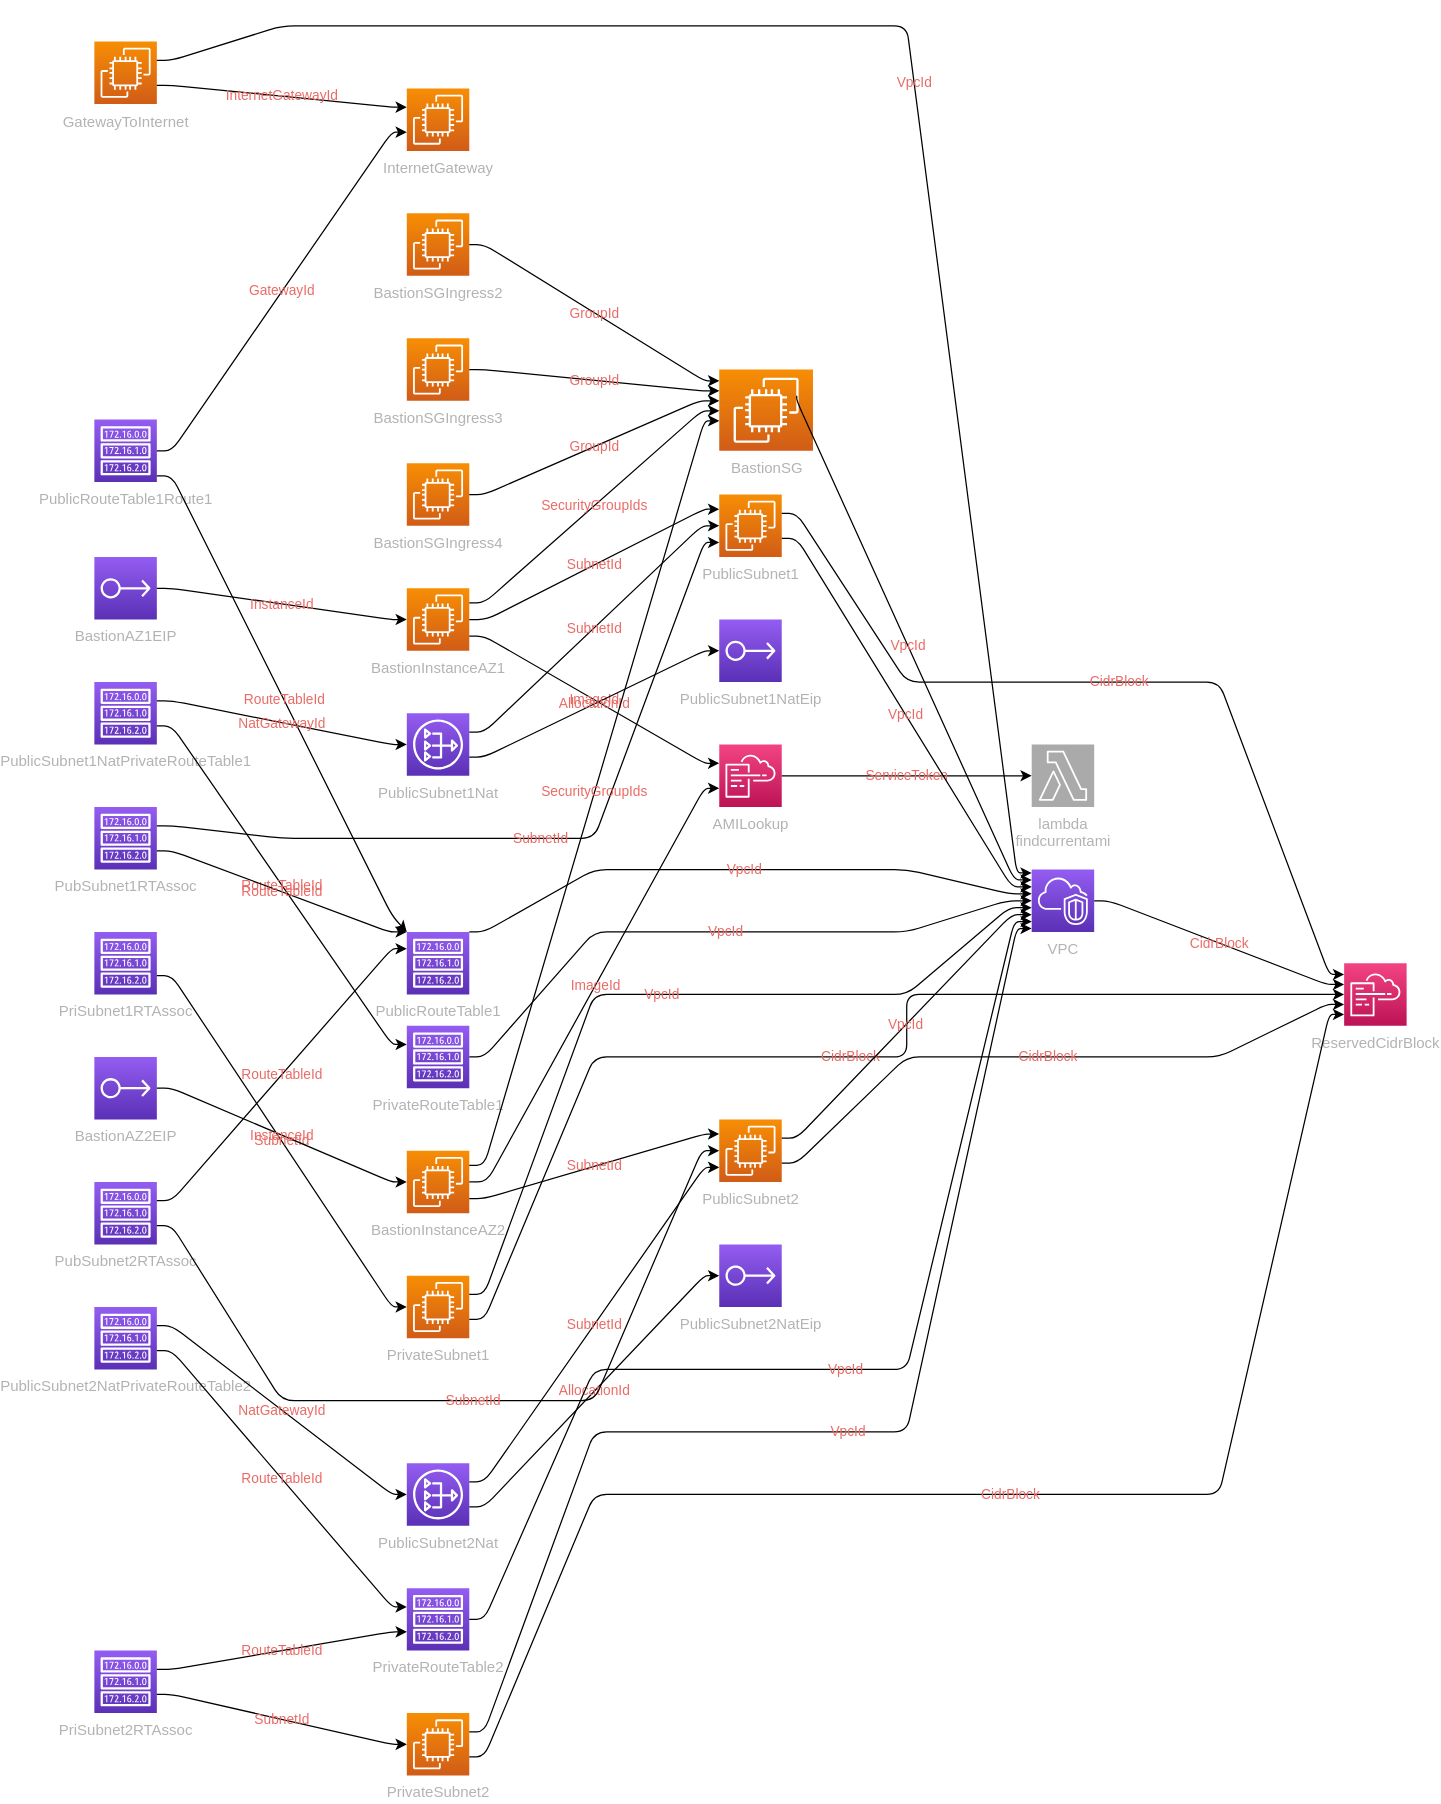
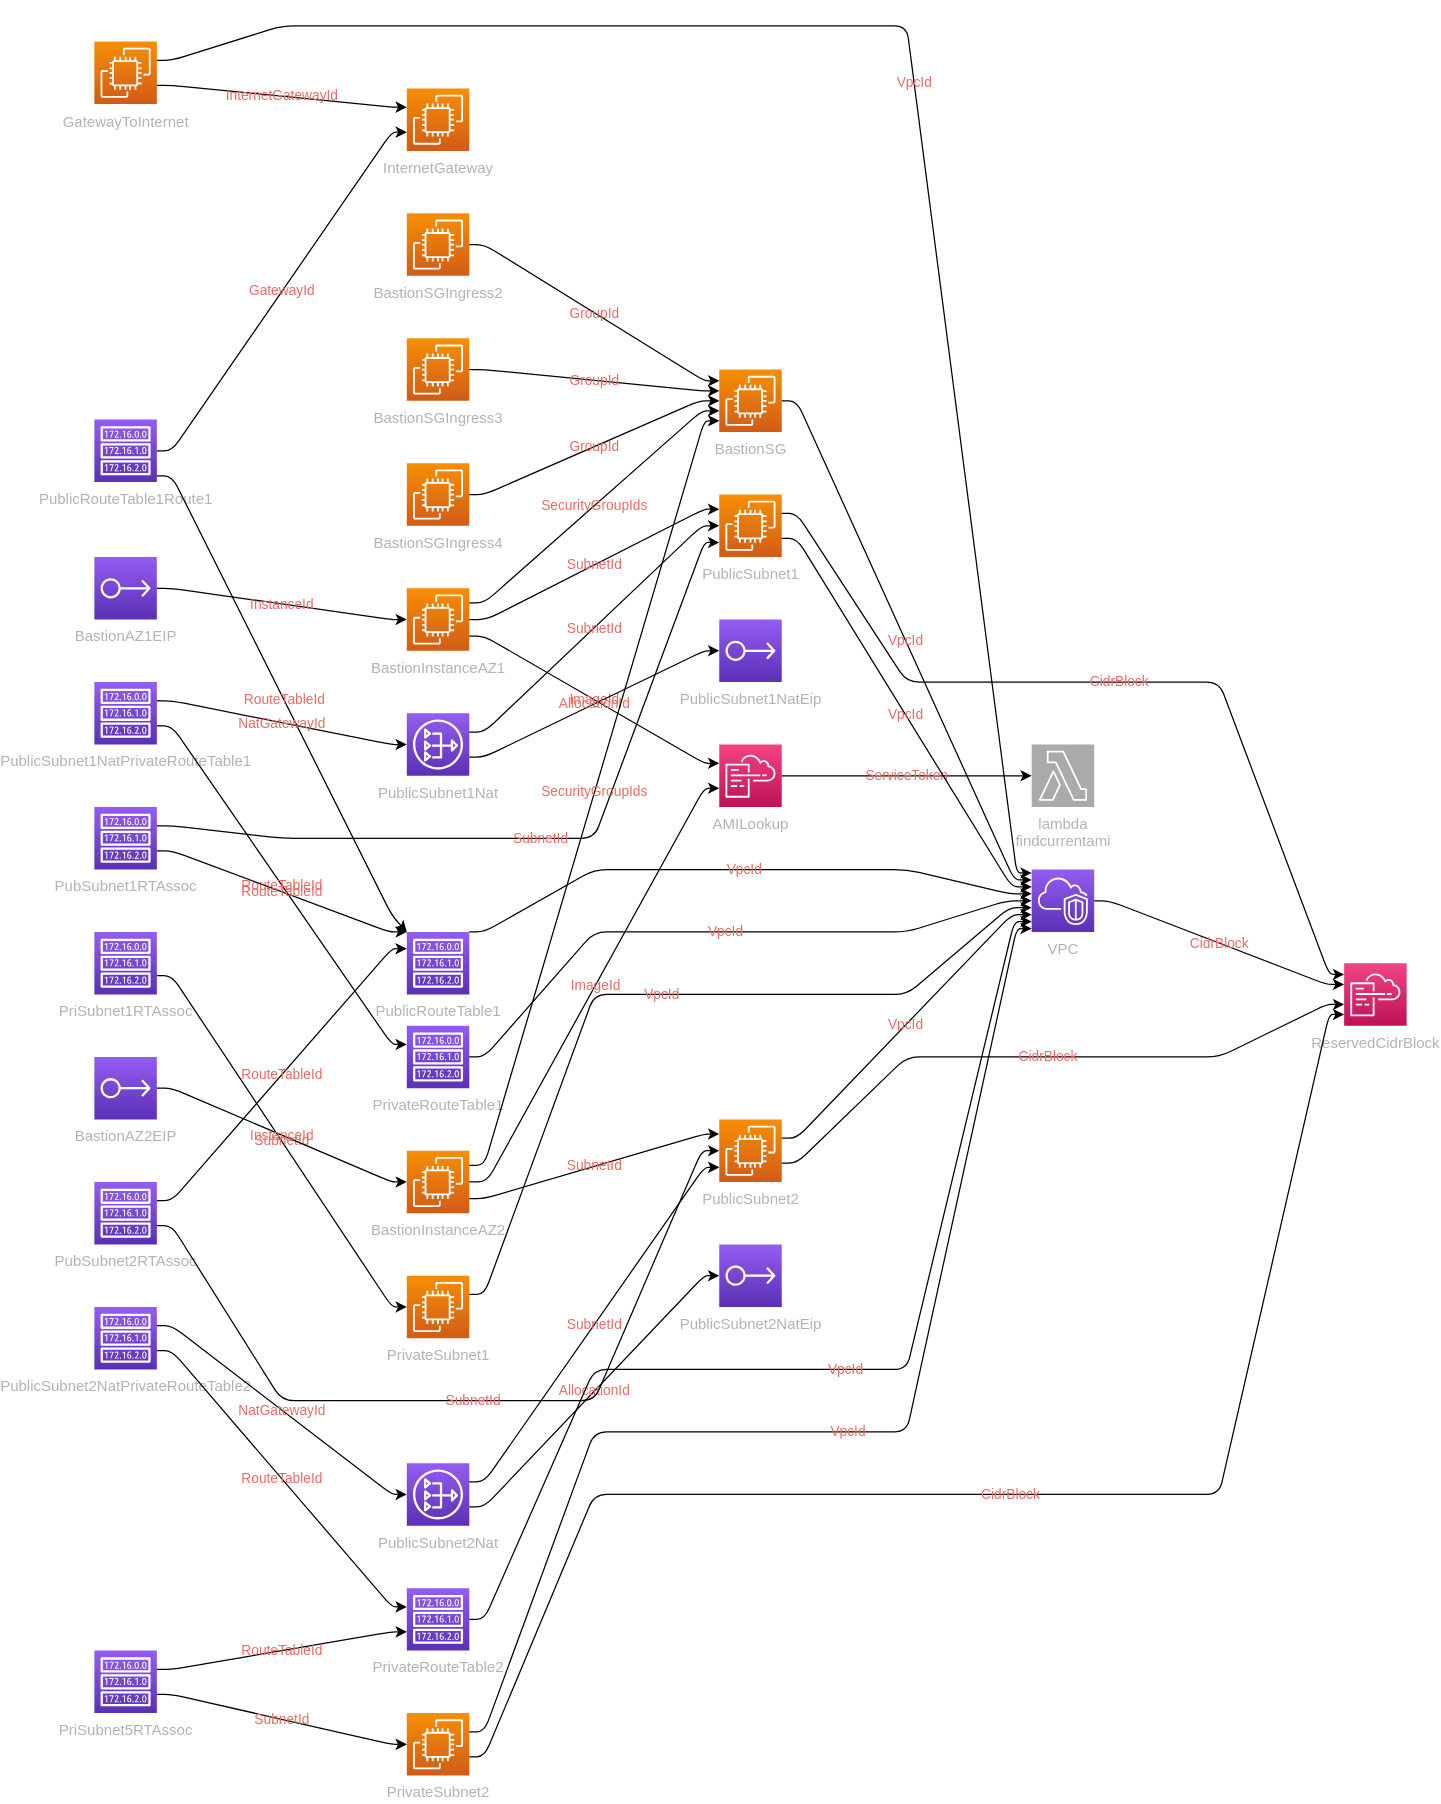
(766, 410) -> (751, 401)
(837, 1057) -> none
(126, 1731) -> (126, 1731)
